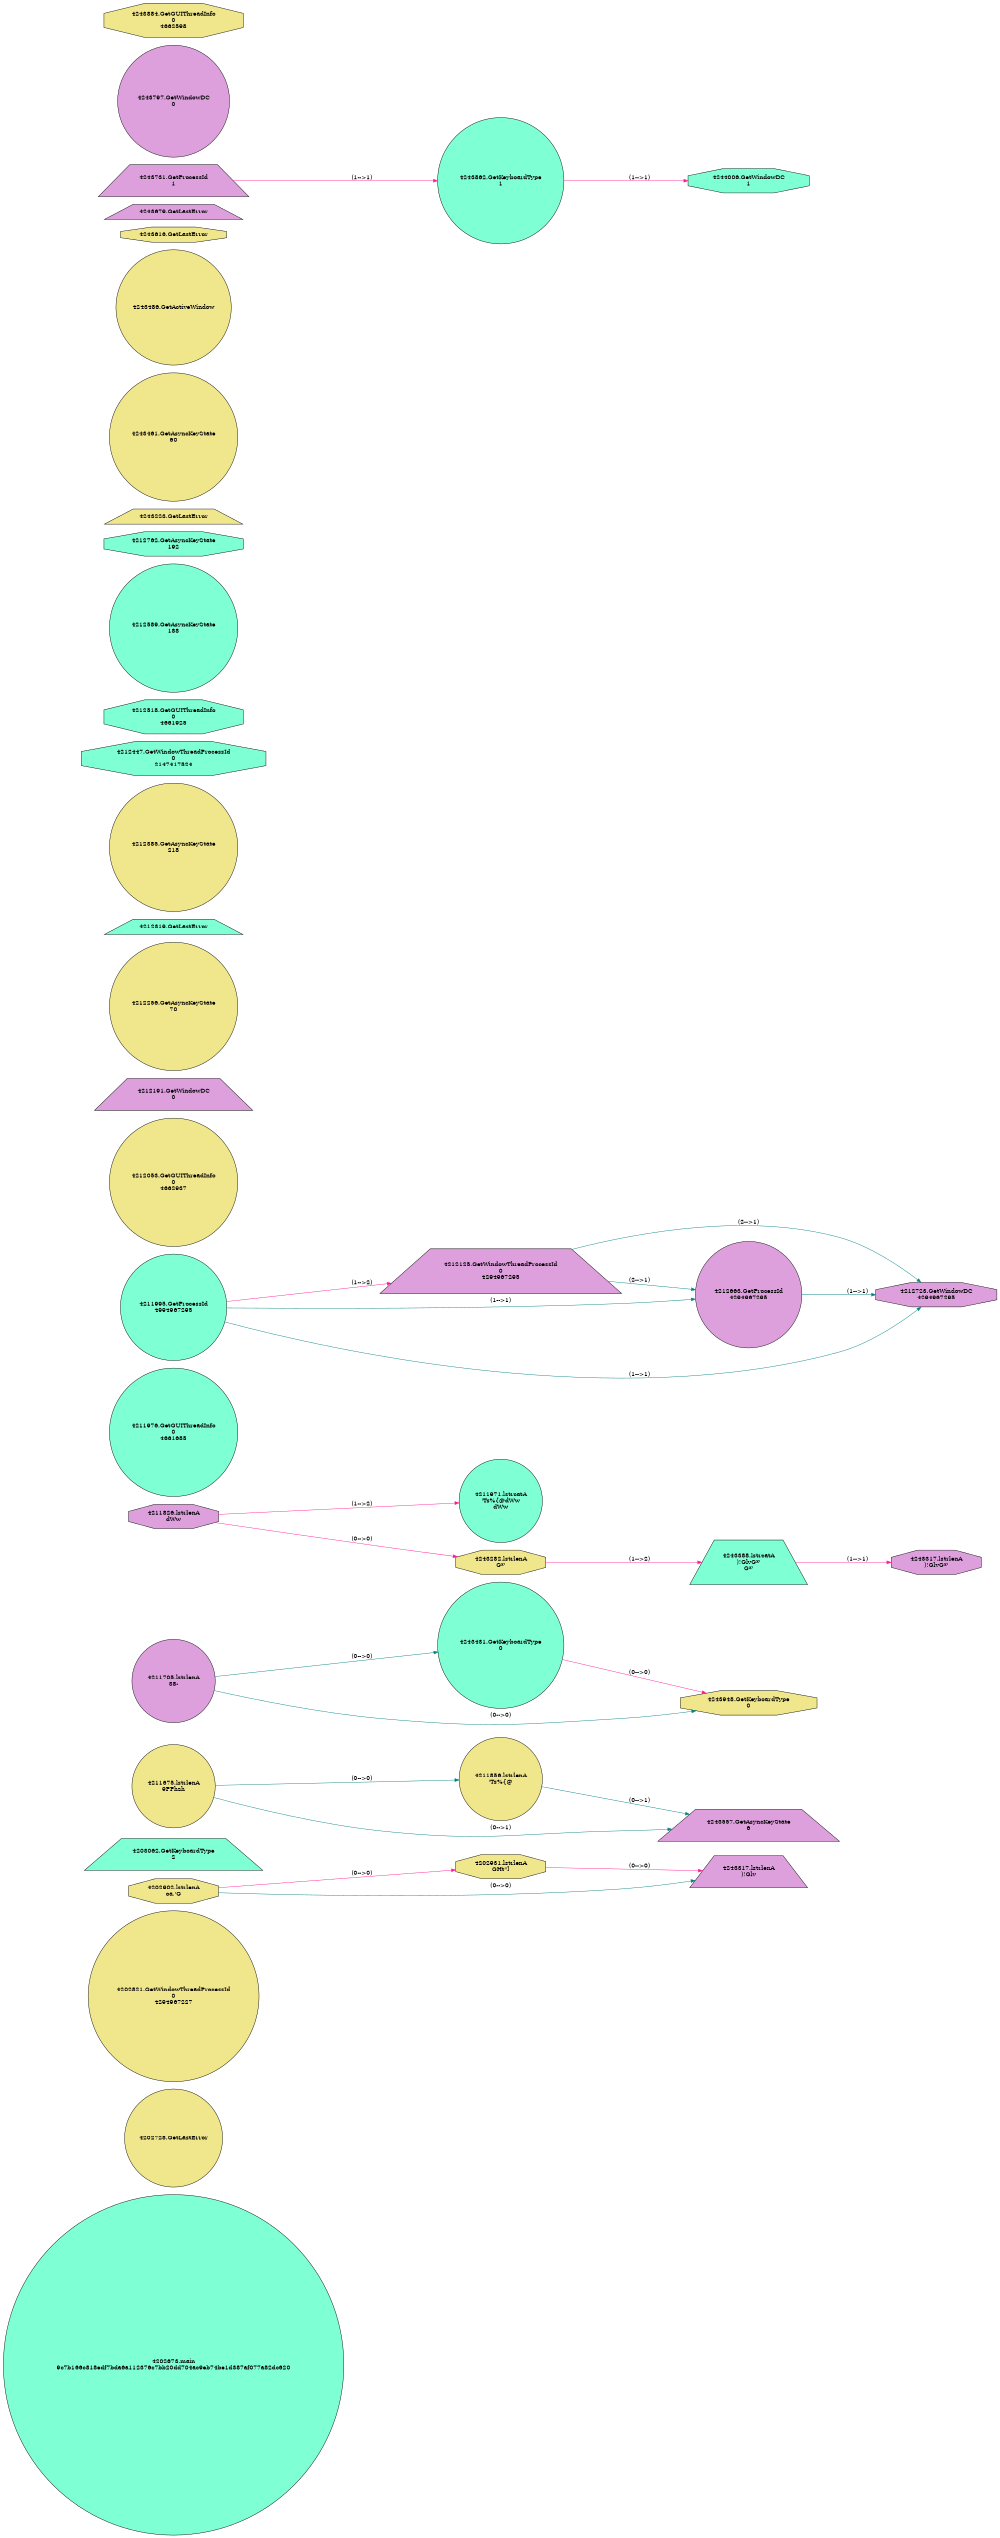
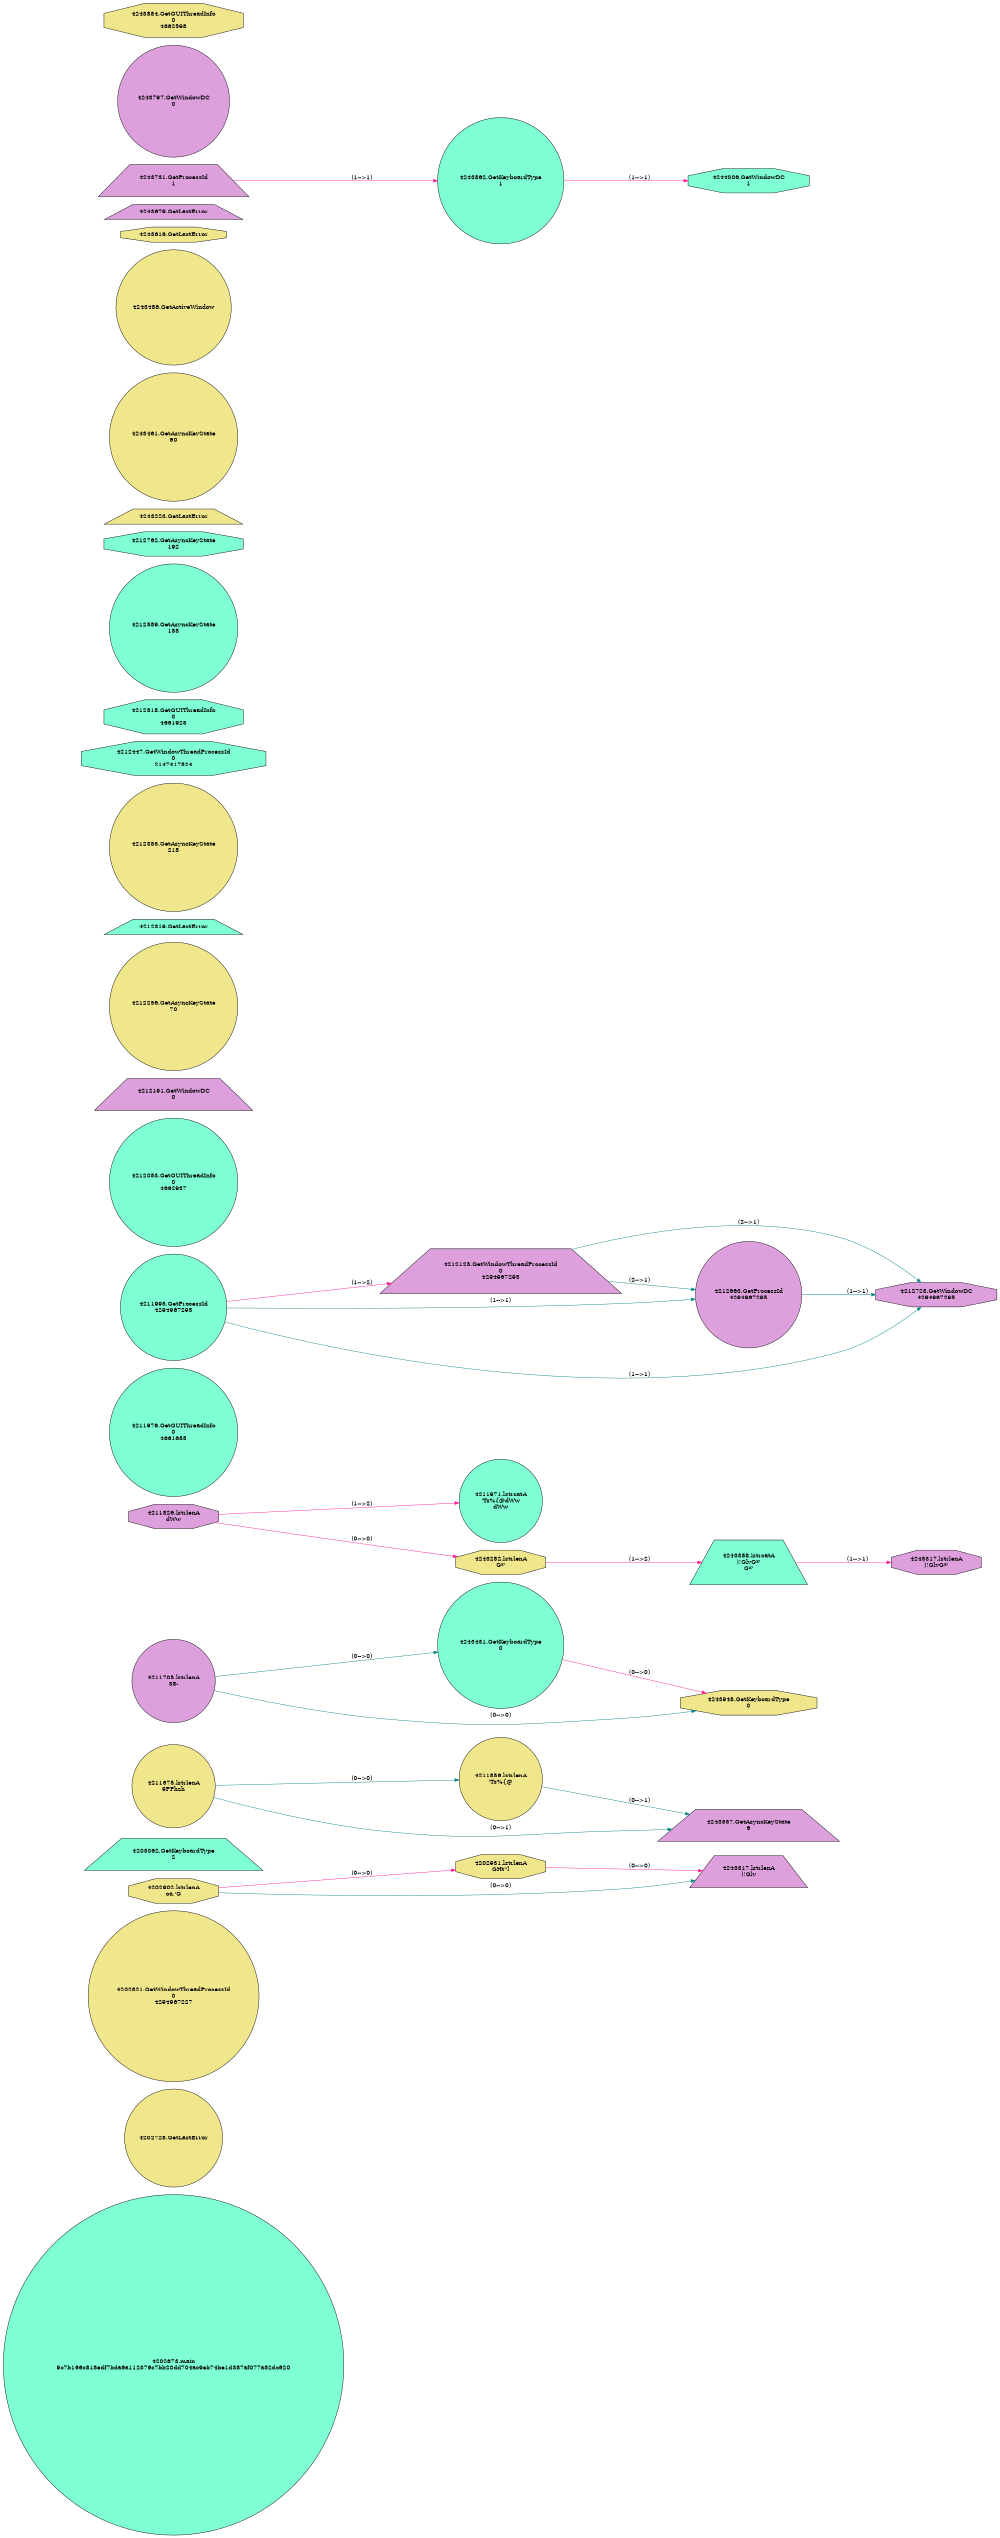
(174, 1182) -> (174, 1182)
(174, 1307) -> (174, 1307)
